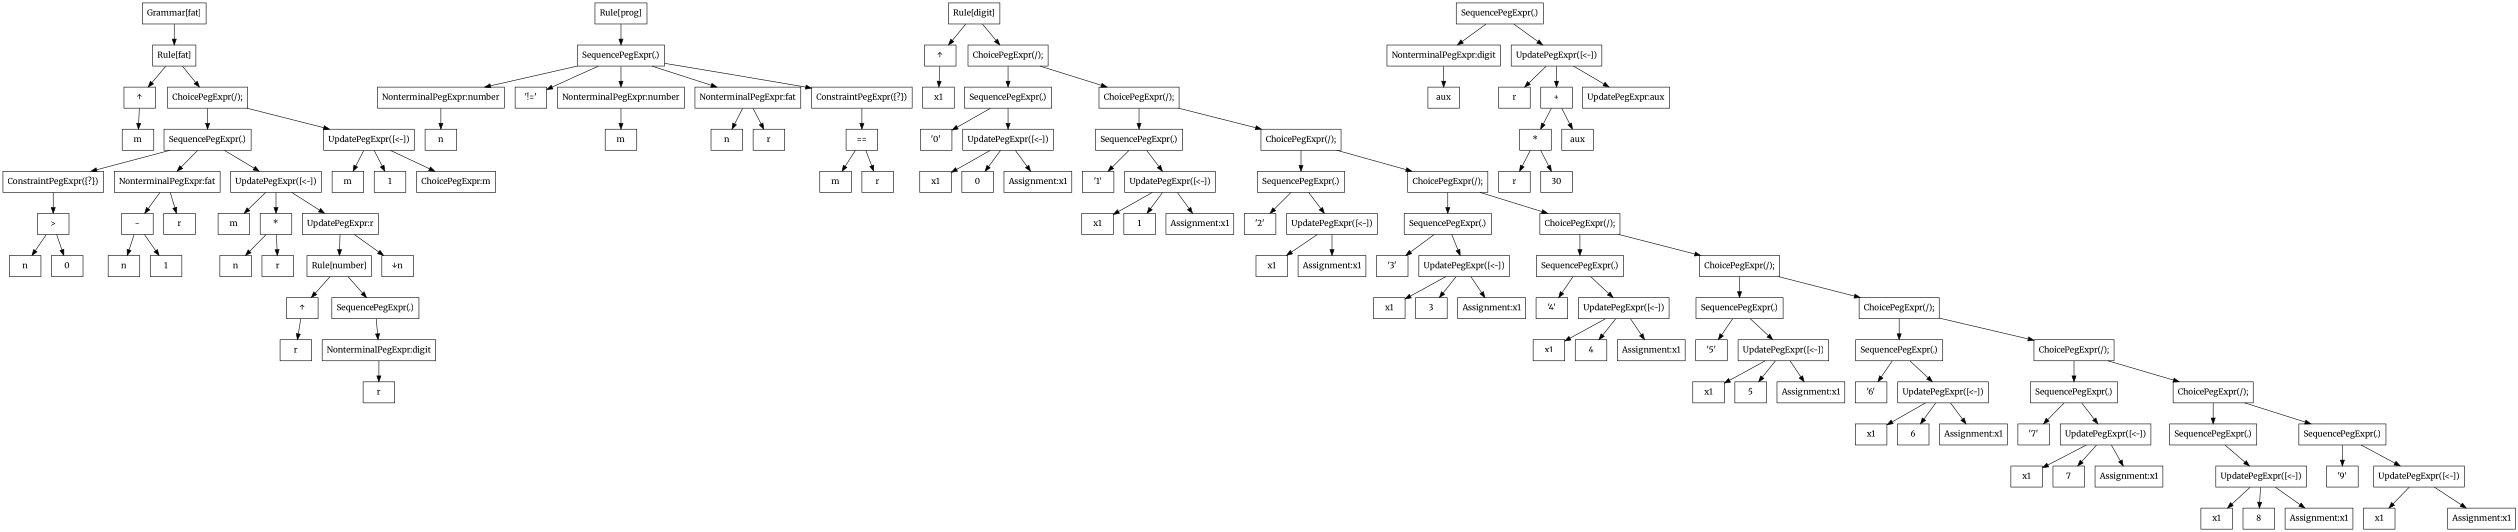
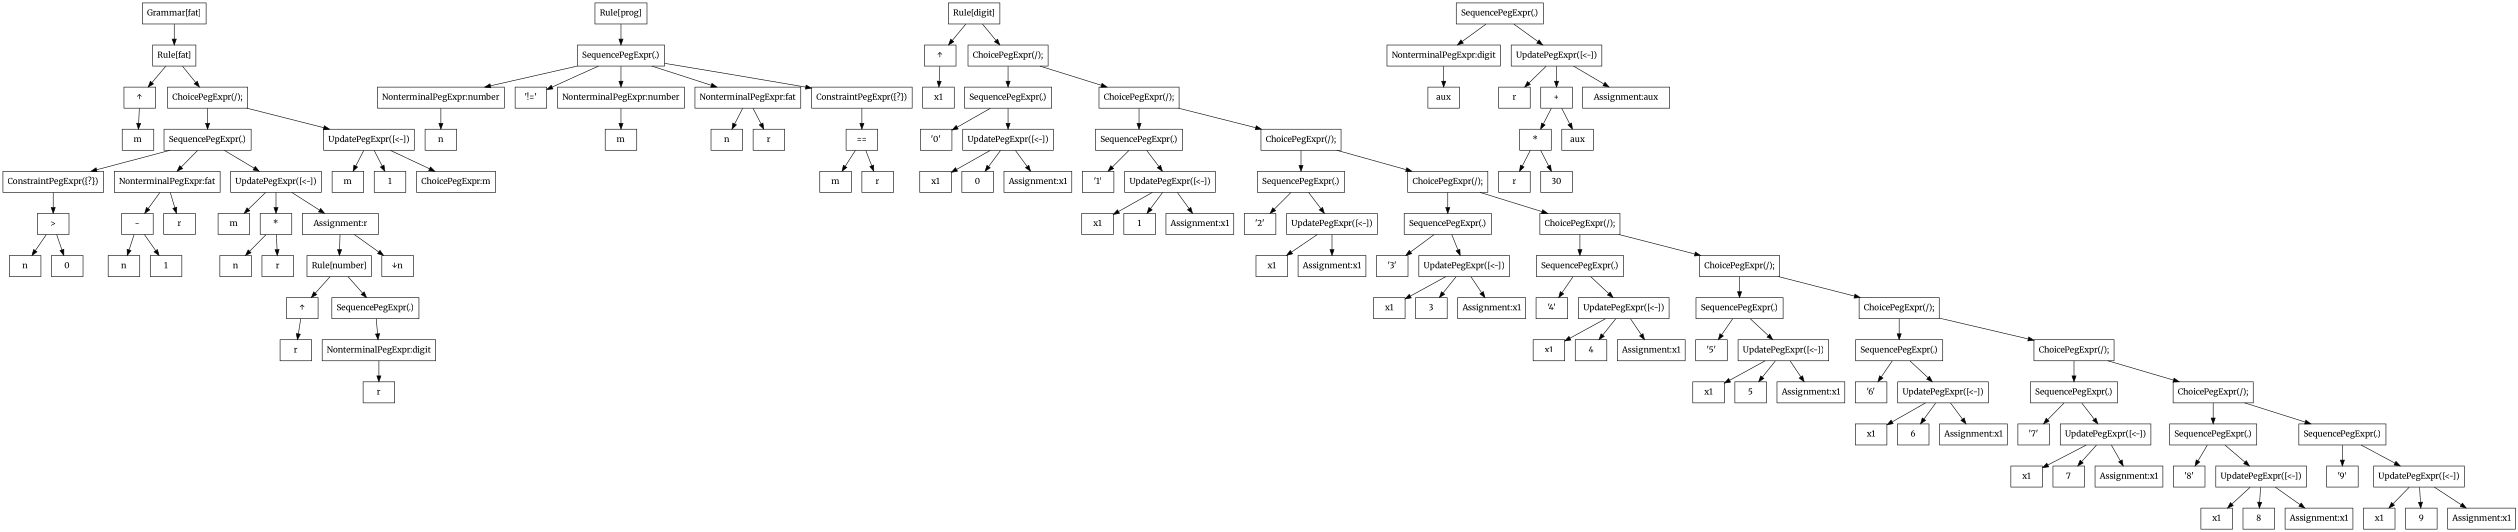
(1626, 98) -> (1626, 98)
(340, 224) -> (340, 224)
none -> (2189, 477)
none -> (2421, 519)
